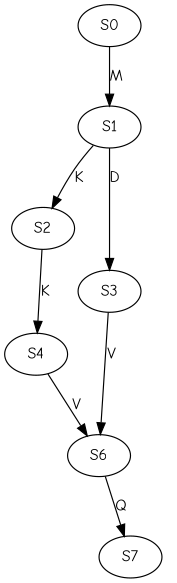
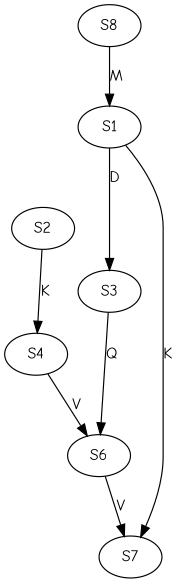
(110, 26) -> (110, 26)
(74, 170) -> (163, 332)
(112, 354) -> (112, 354)
(121, 506) -> (121, 506)
